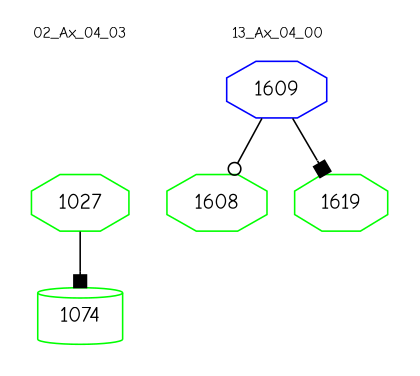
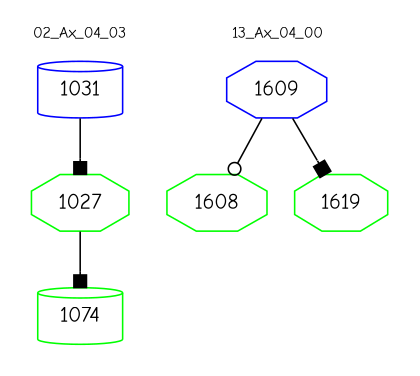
none -> (80, 90)
